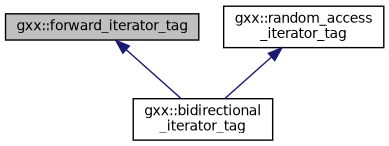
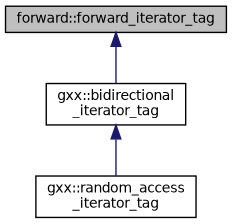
(102, 27) -> (116, 19)
(248, 78) -> (116, 158)
